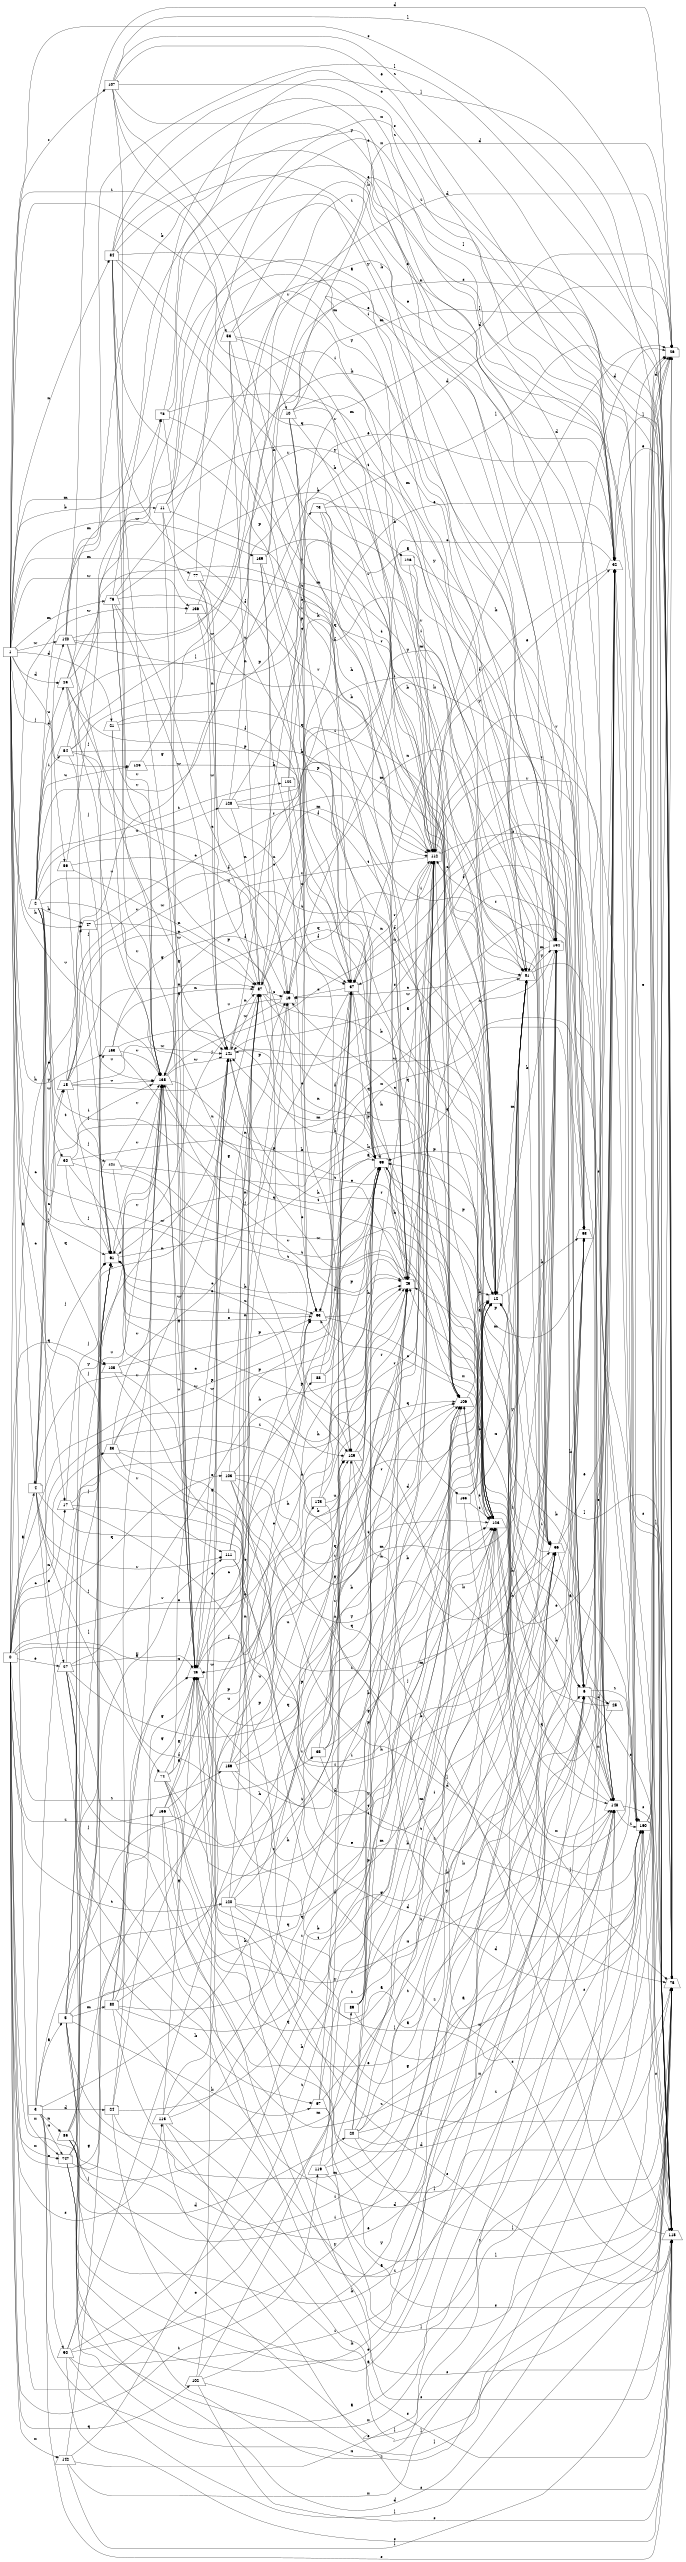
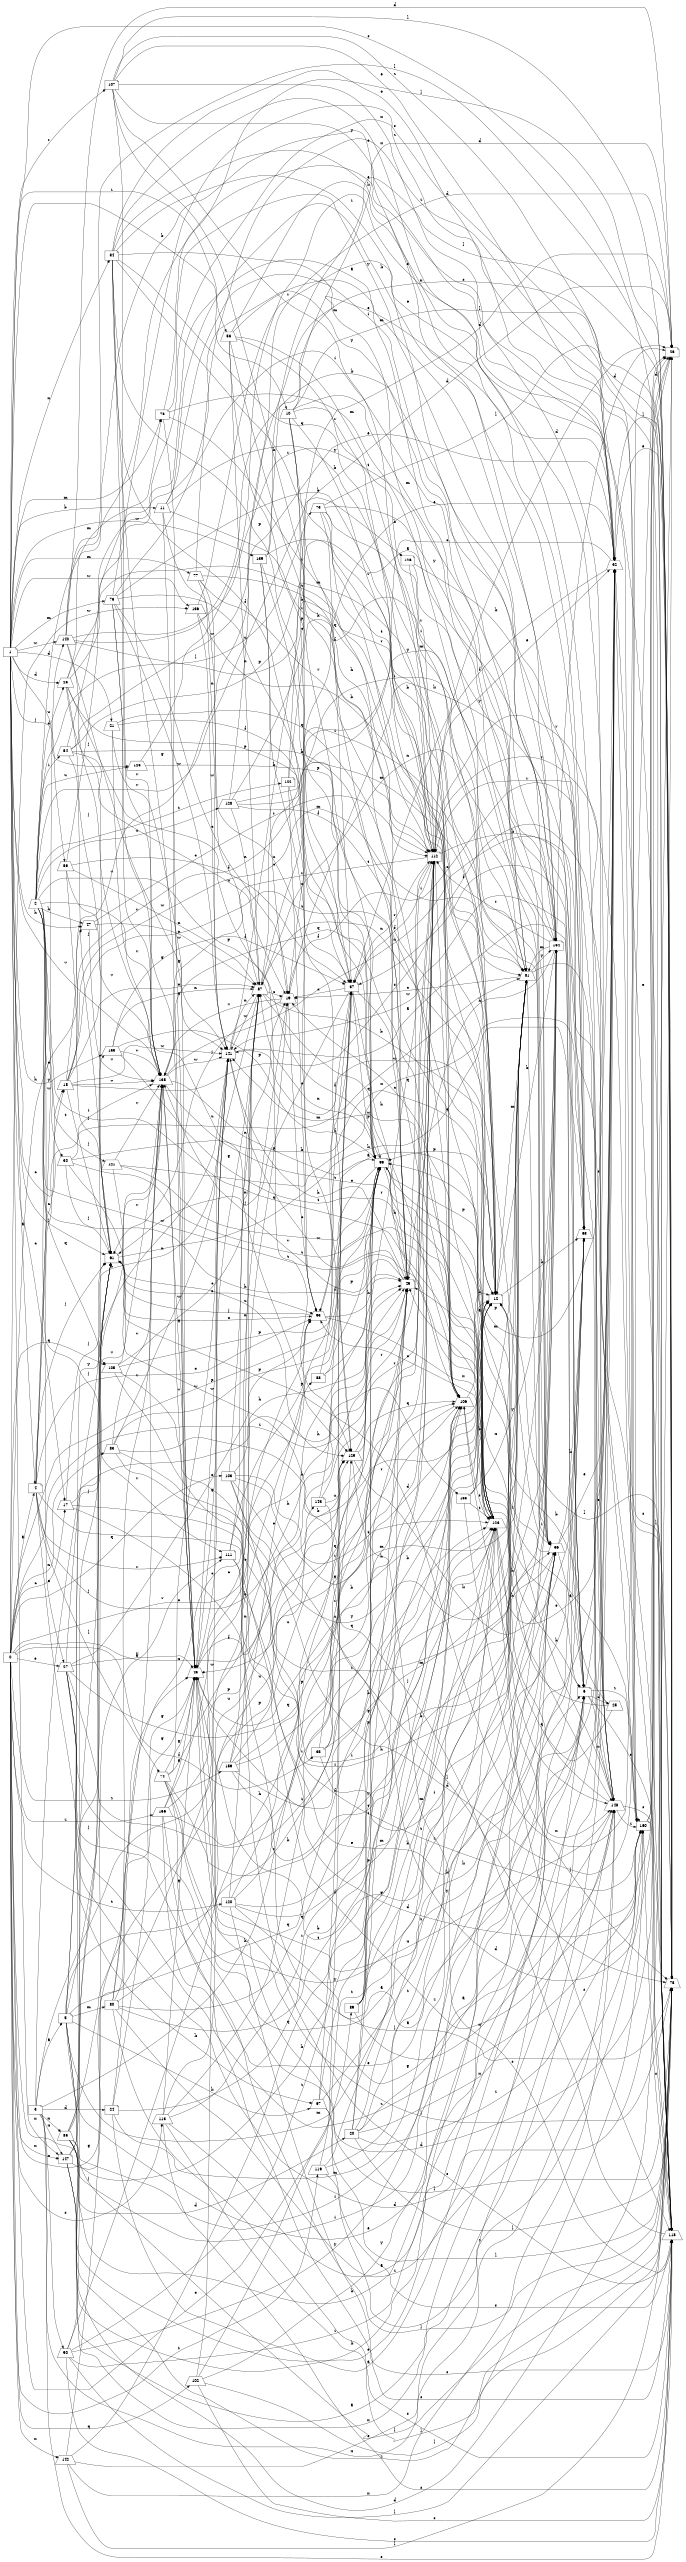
(132, 1178) -> (103, 981)
(66, 2159) -> (66, 2159)
